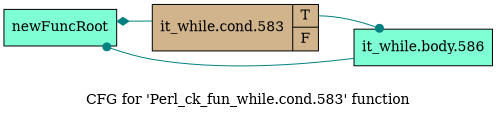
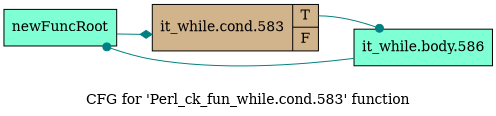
(141, 21) -> (129, 34)
